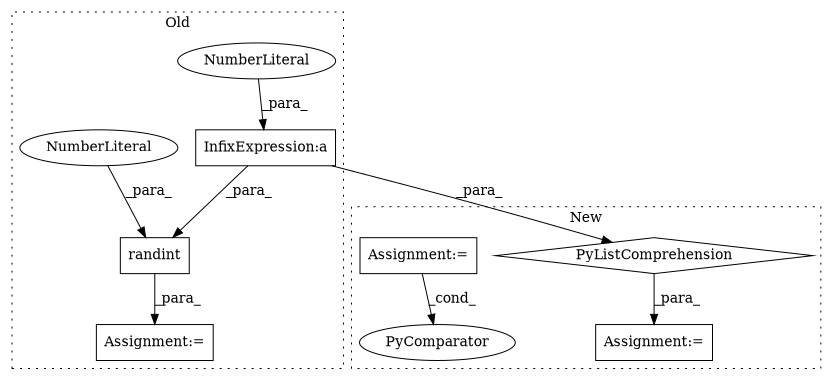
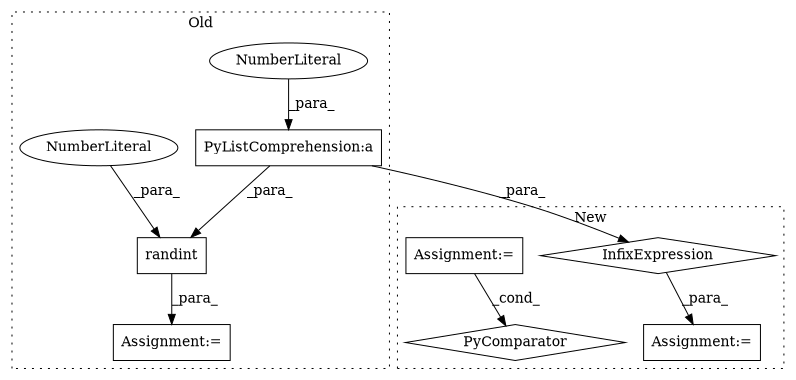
(266, 148) -> (289, 148)
(654, 256) -> (658, 256)
(437, 343) -> (515, 343)
